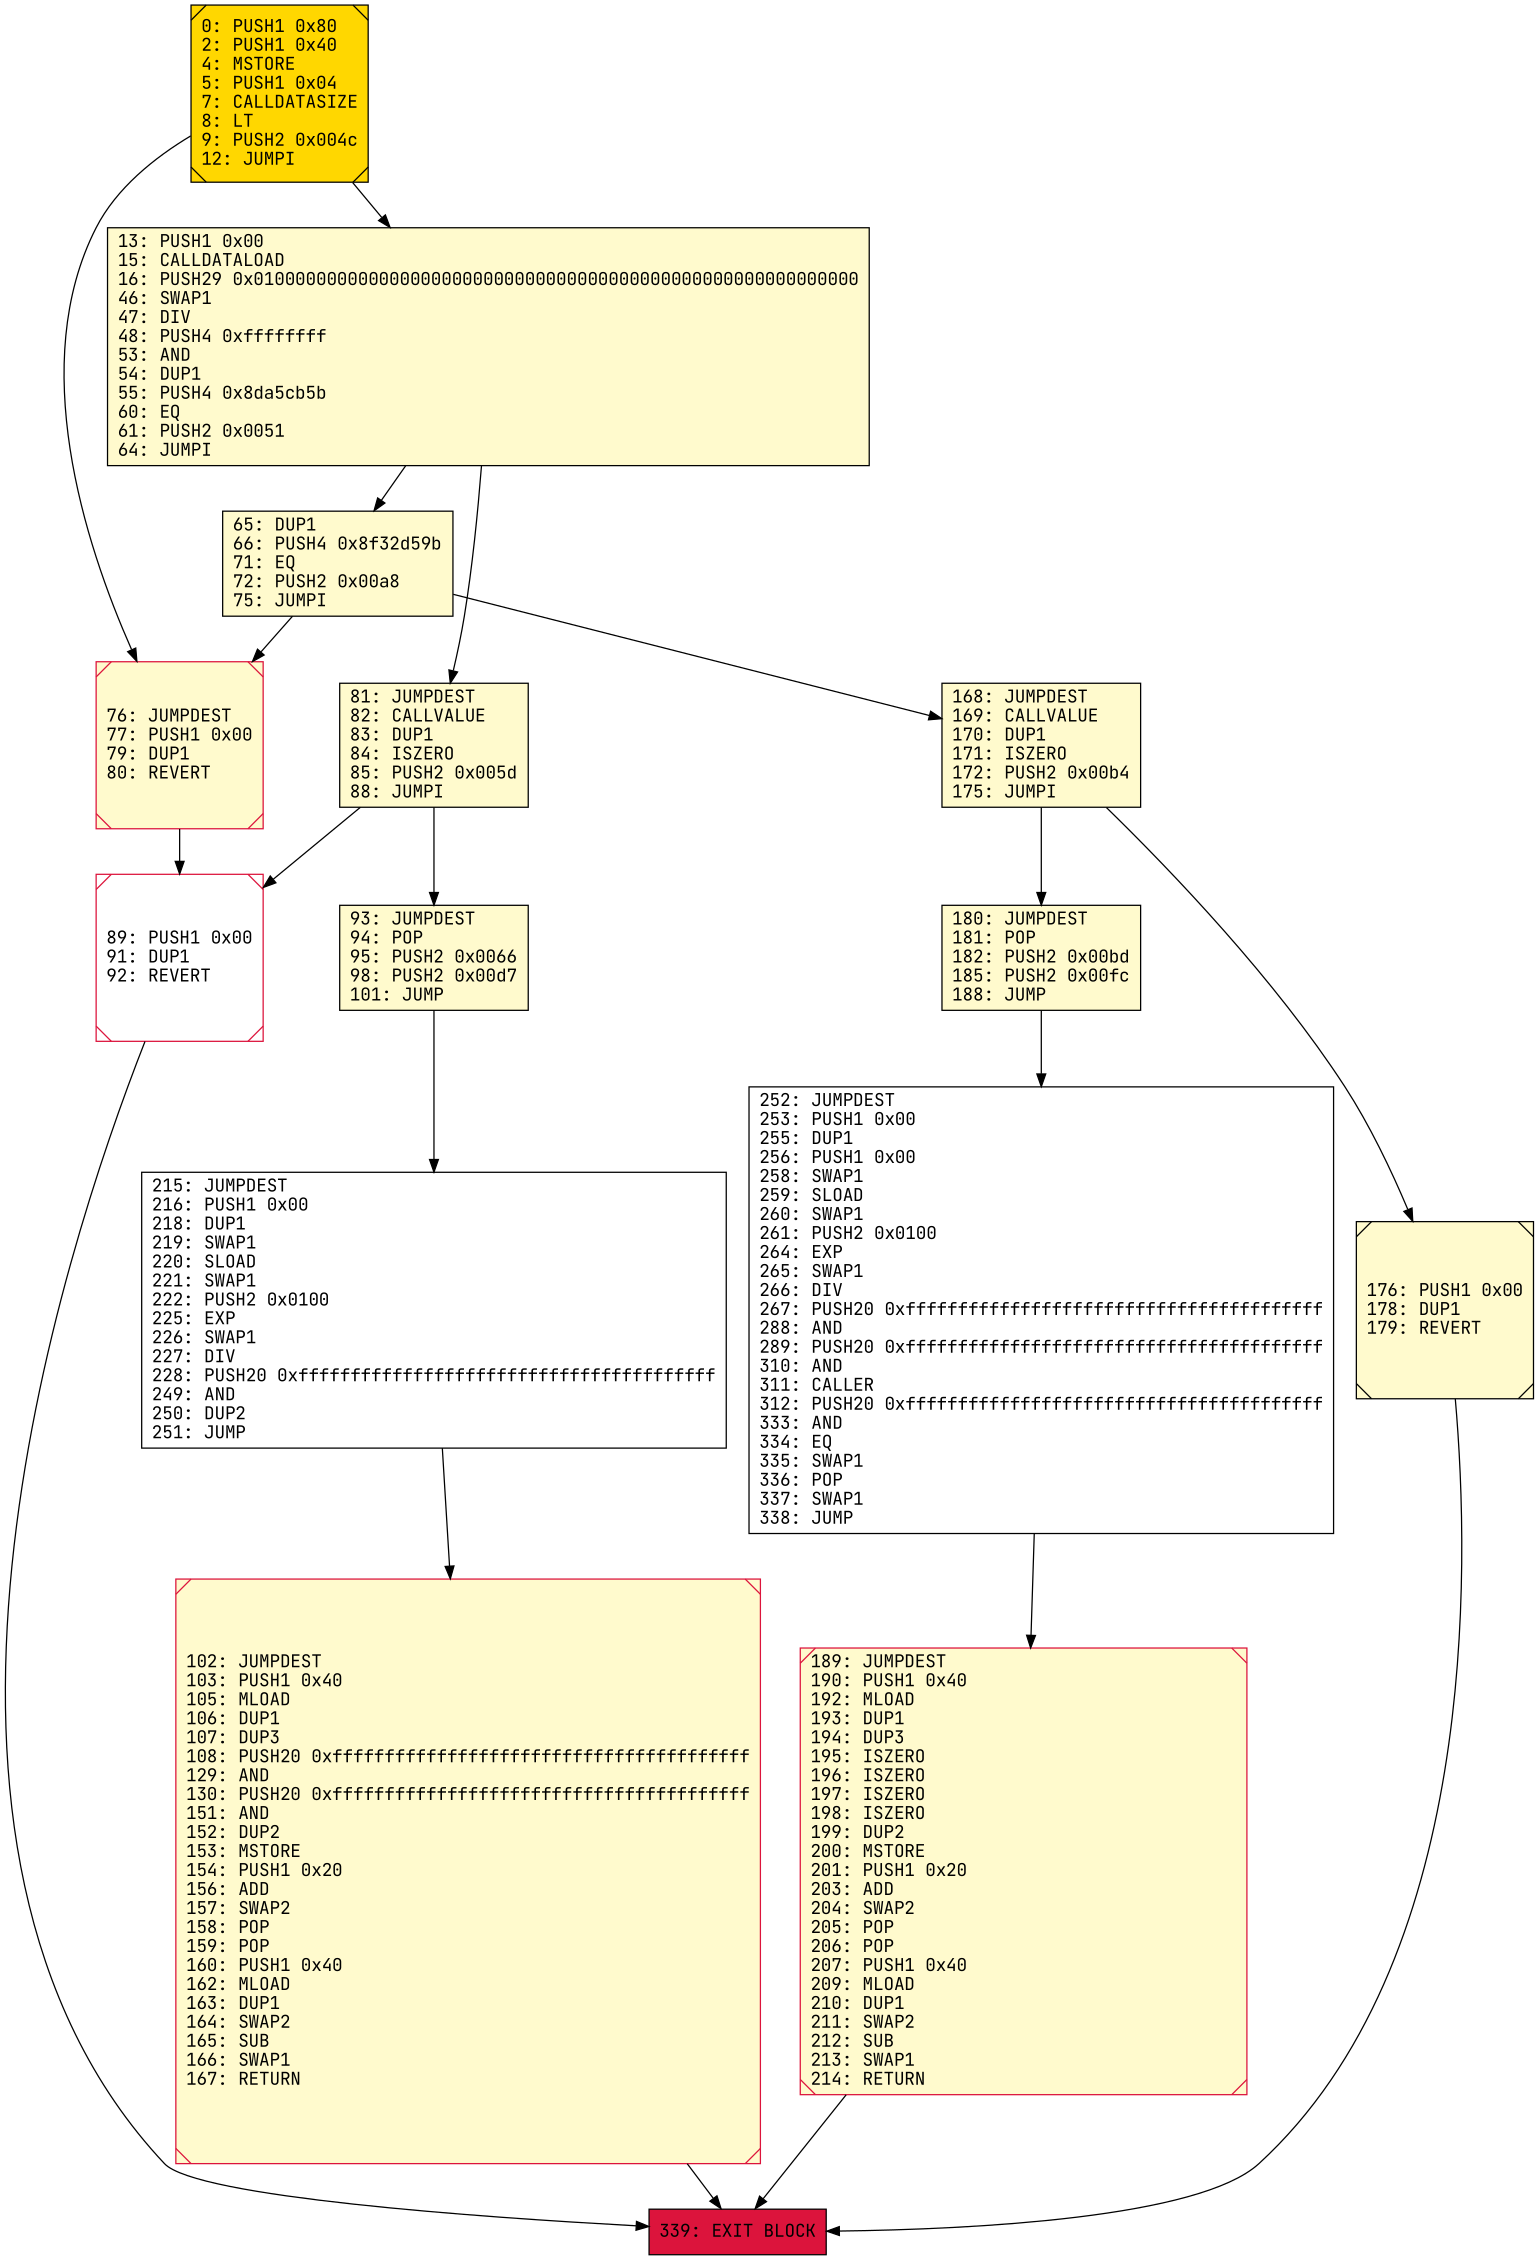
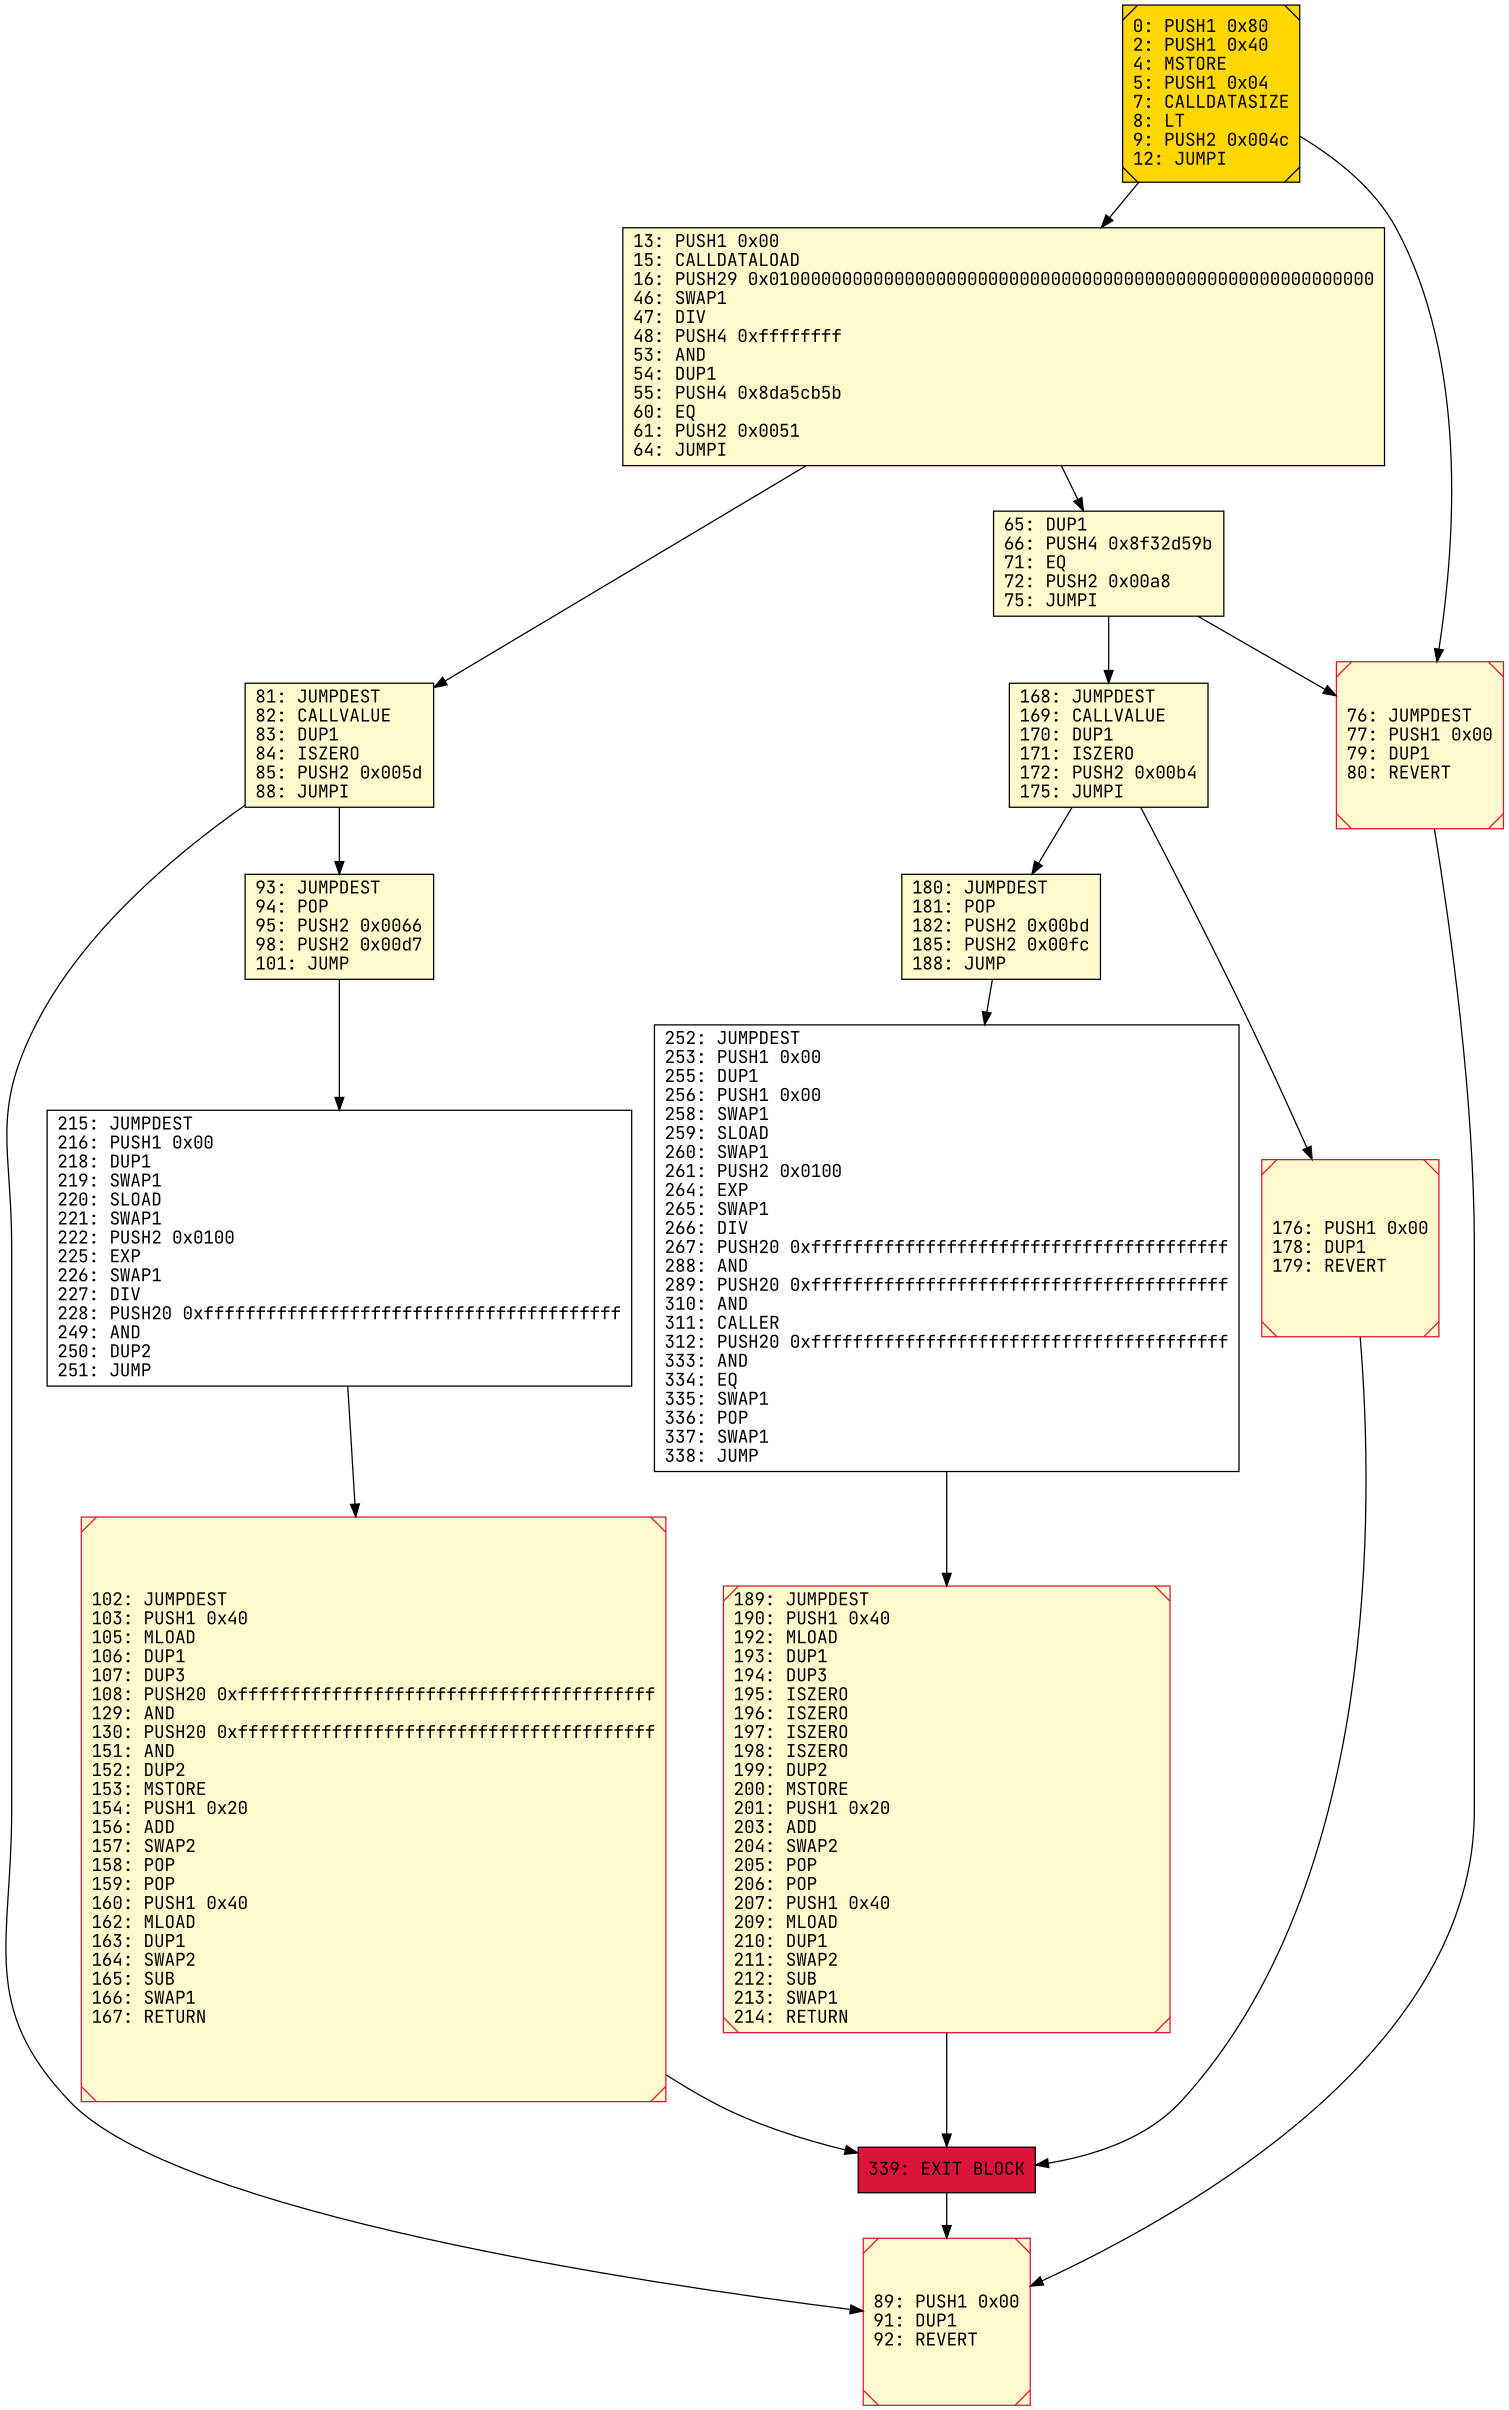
(180, 958) -> (947, 2322)
(1445, 1310) -> (1350, 1248)
(20, 1850) -> (947, 2209)
